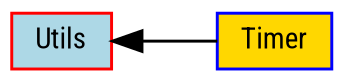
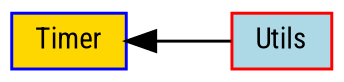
(180, 41) -> (194, 41)
